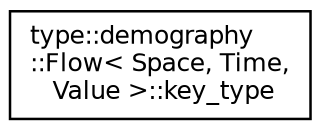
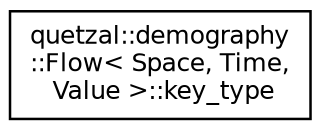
(160, 65) -> (160, 65)
